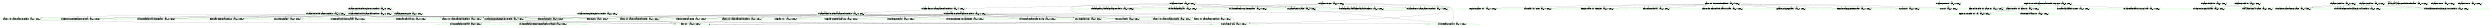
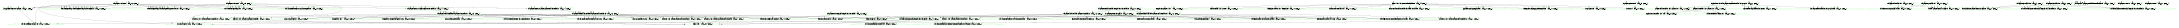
none -> (1152, 19)
